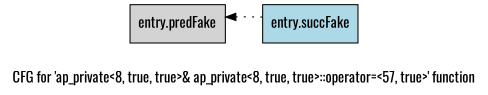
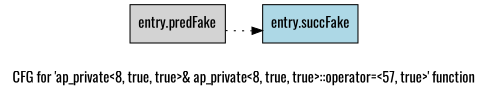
(249, 17) -> (239, 31)
